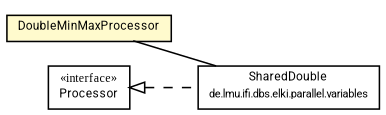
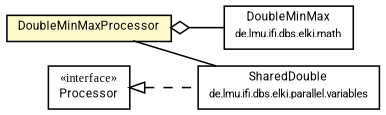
none -> (289, 28)
